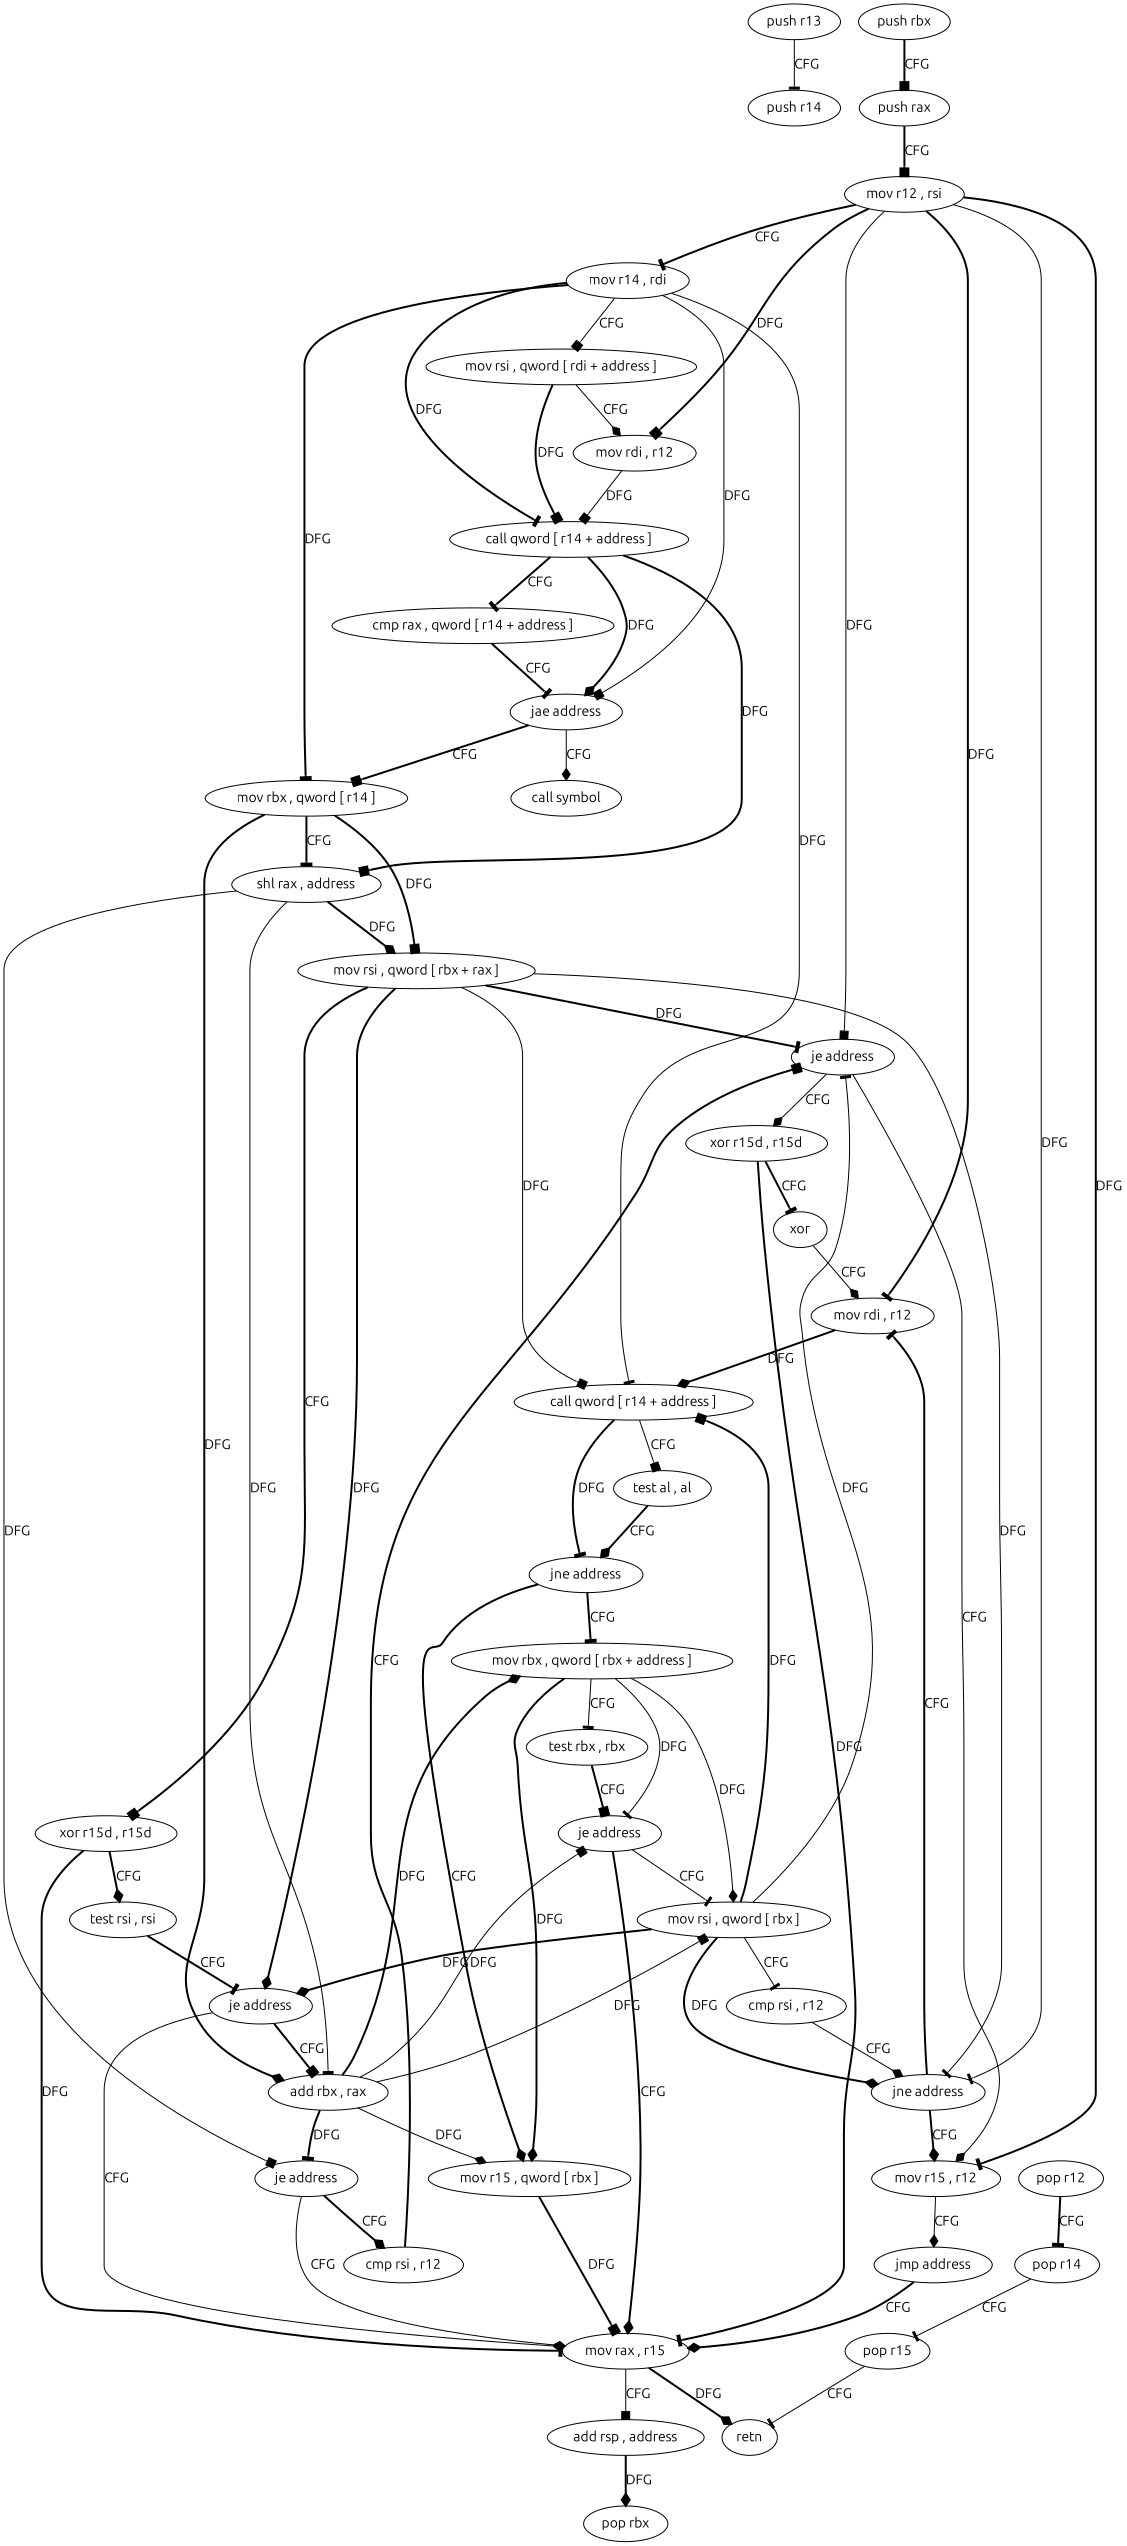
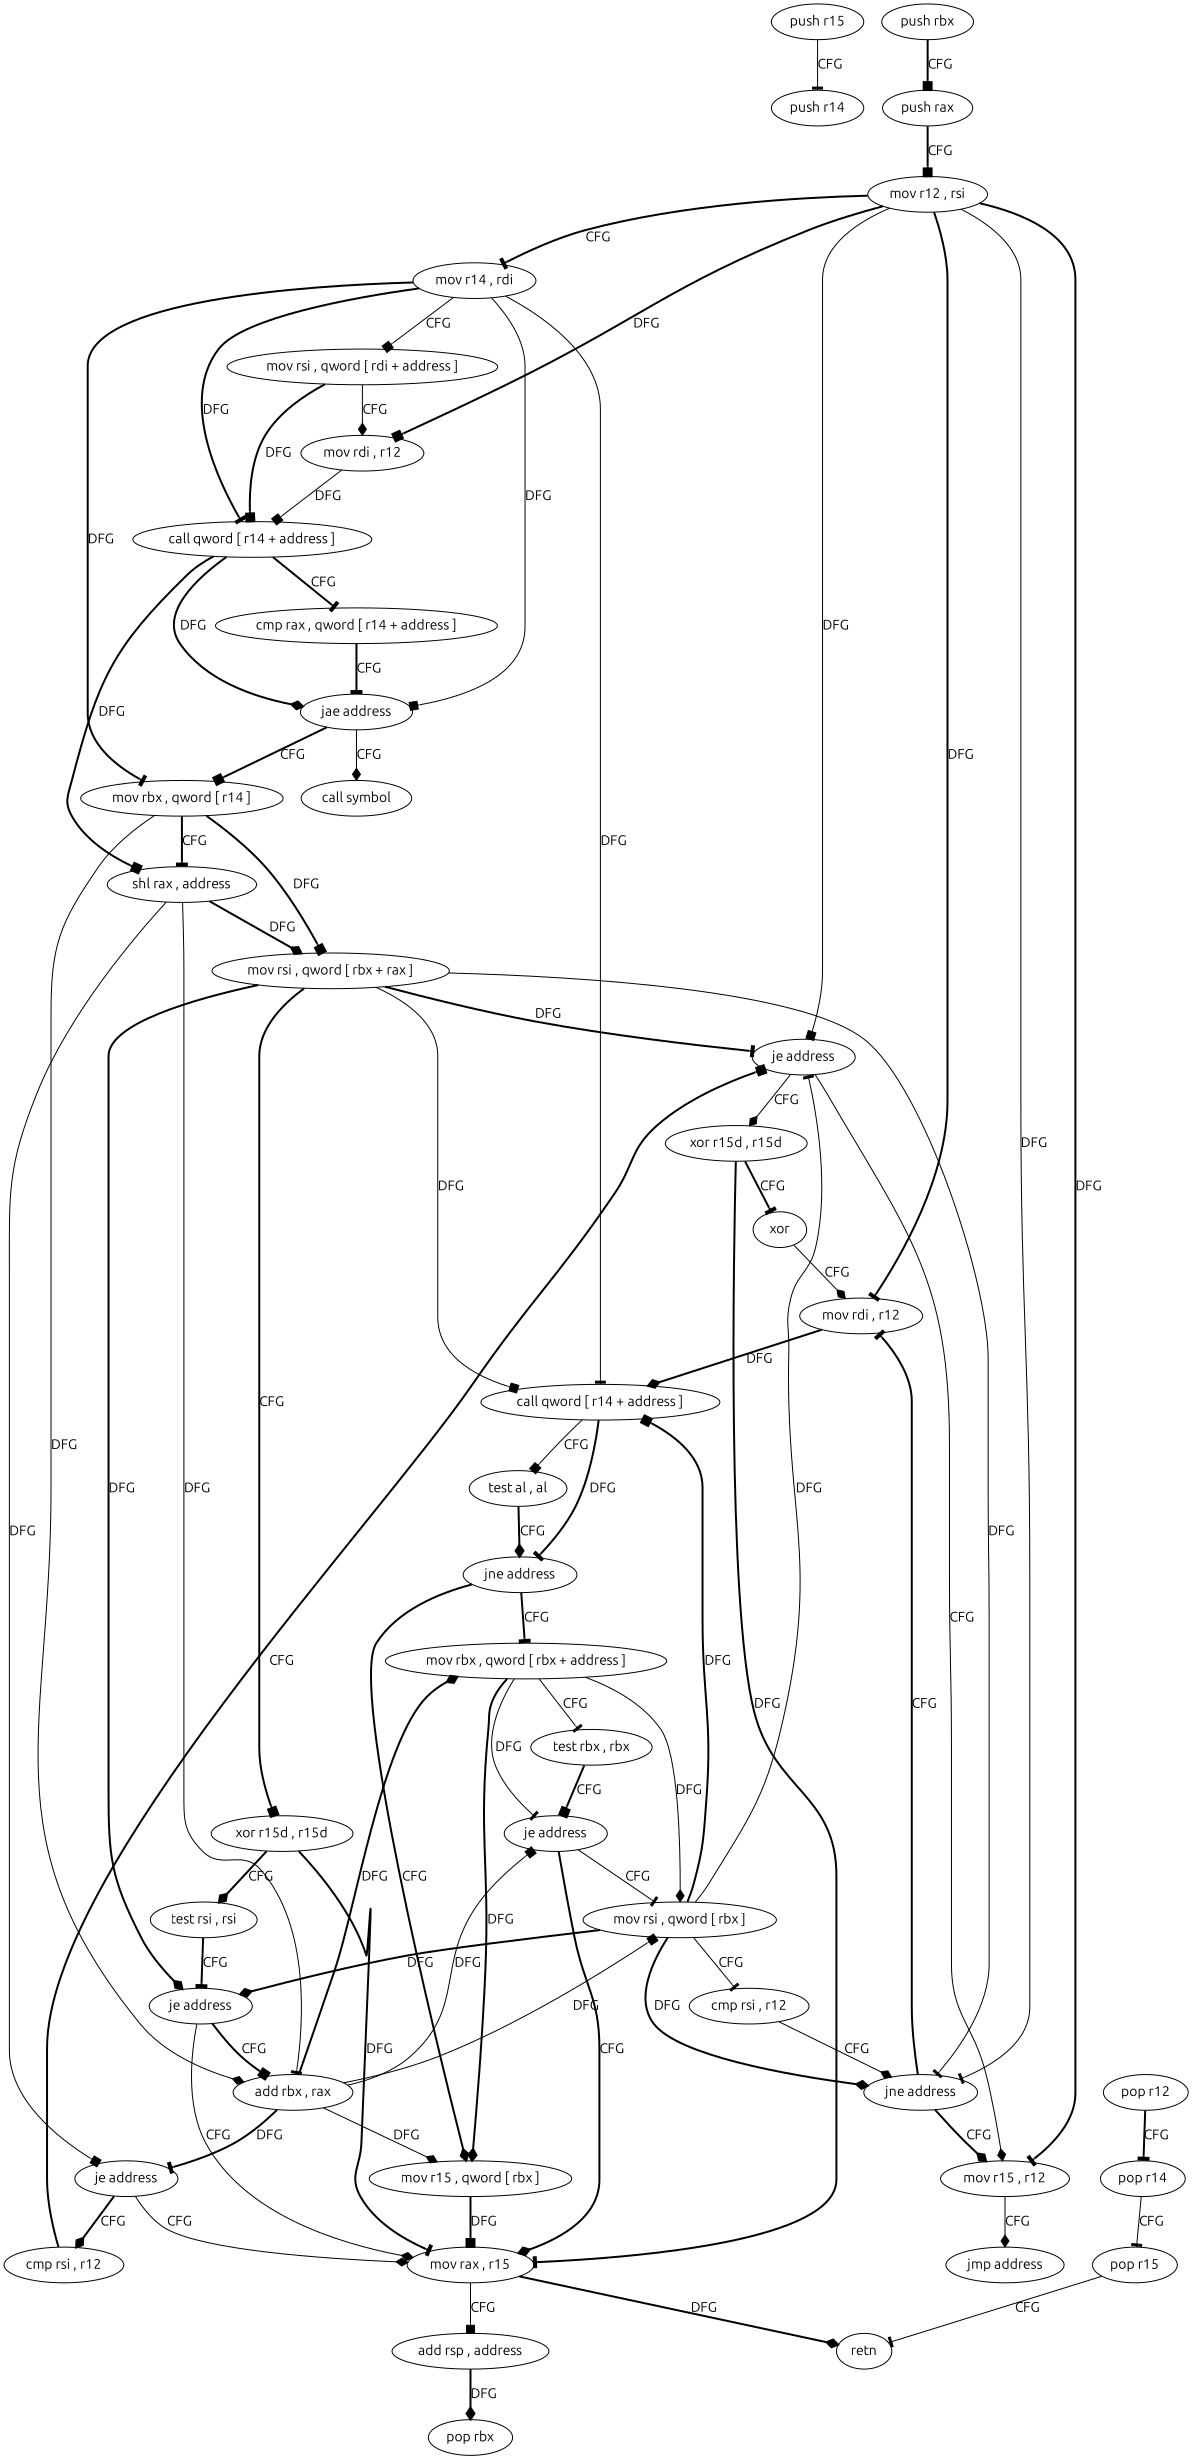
(794, 22) -> (818, 22)
(204, 1453) -> (51, 1469)
(812, 2330) -> none
